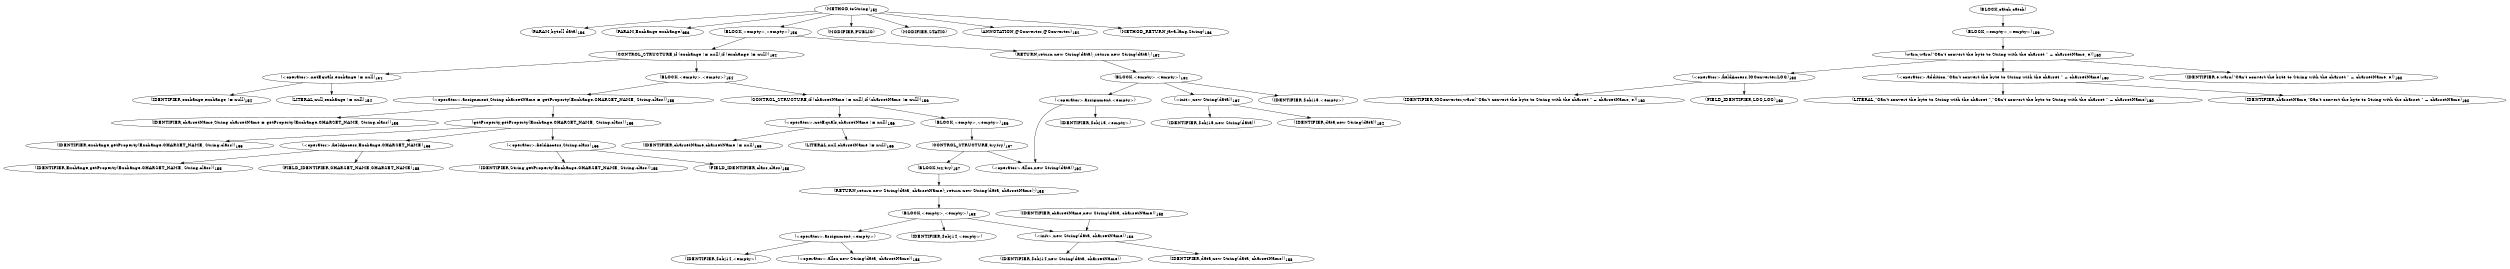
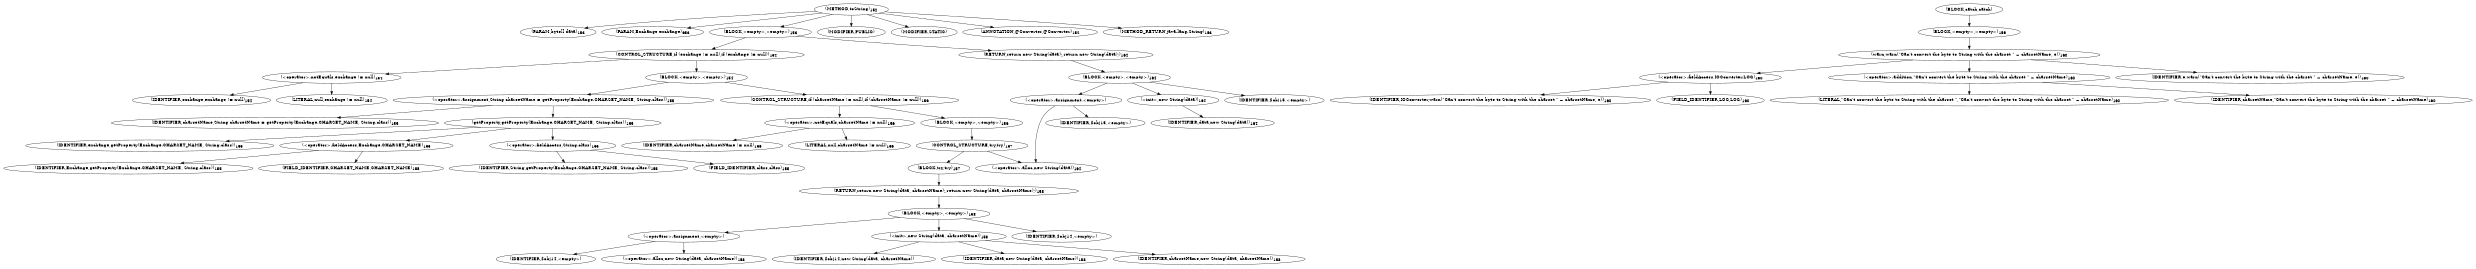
(1211, 123) -> none
(1089, 224) -> (1069, 247)
